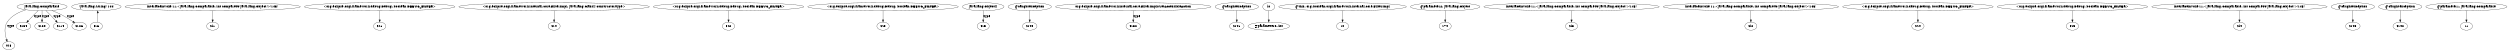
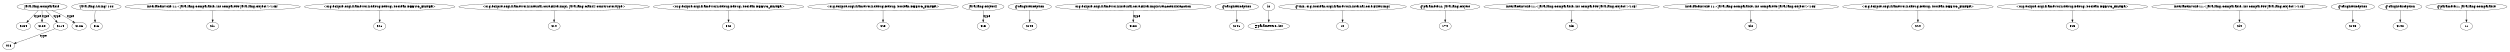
(98, 18) -> (95, 15)
(9, 20) -> (36, 36)
